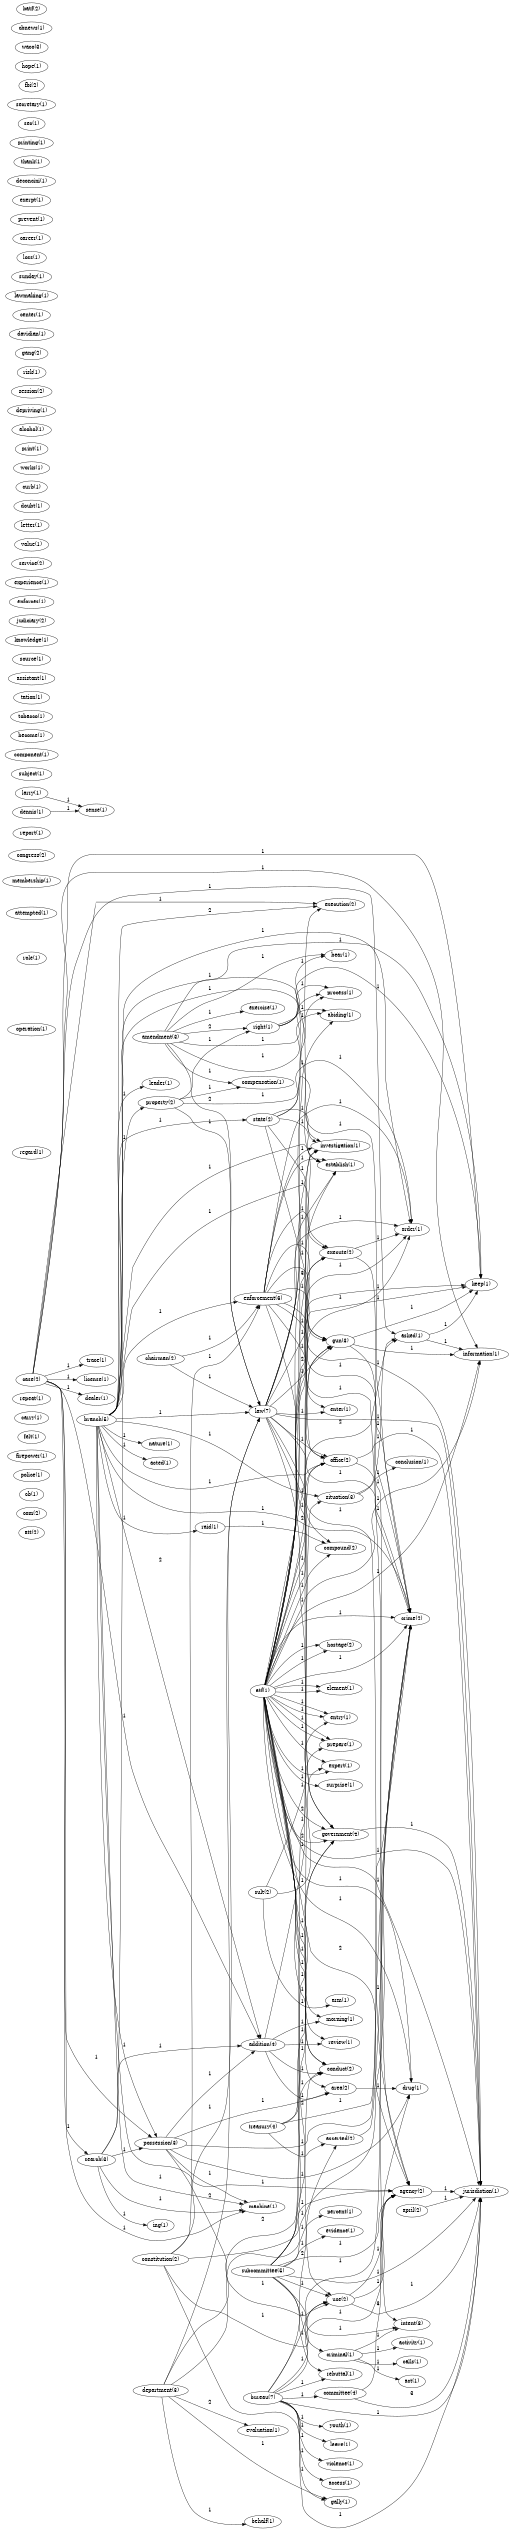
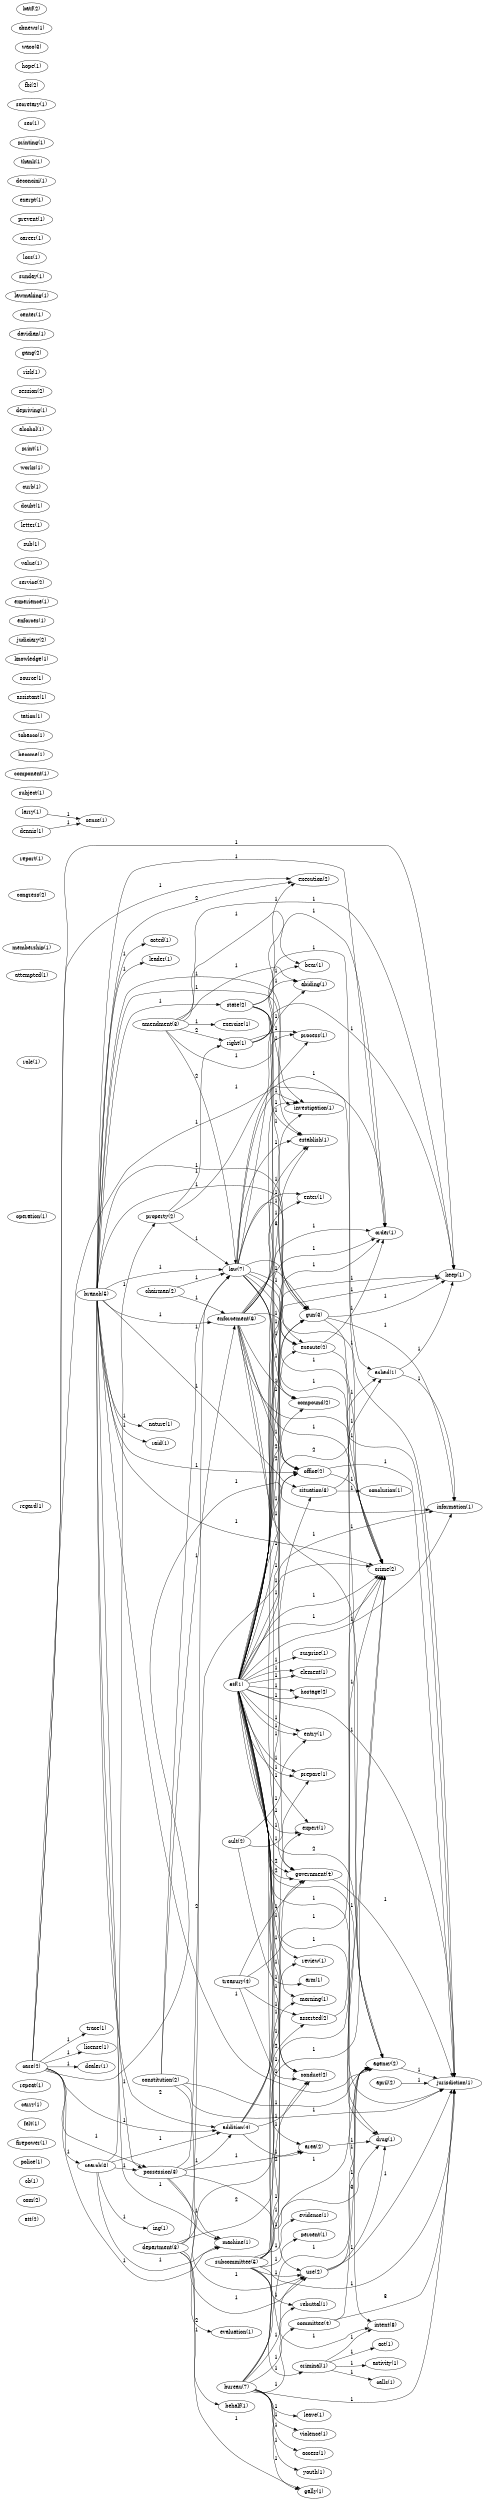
none -> (32, 545)
(263, 1083) -> none
(275, 1528) -> (261, 1366)
